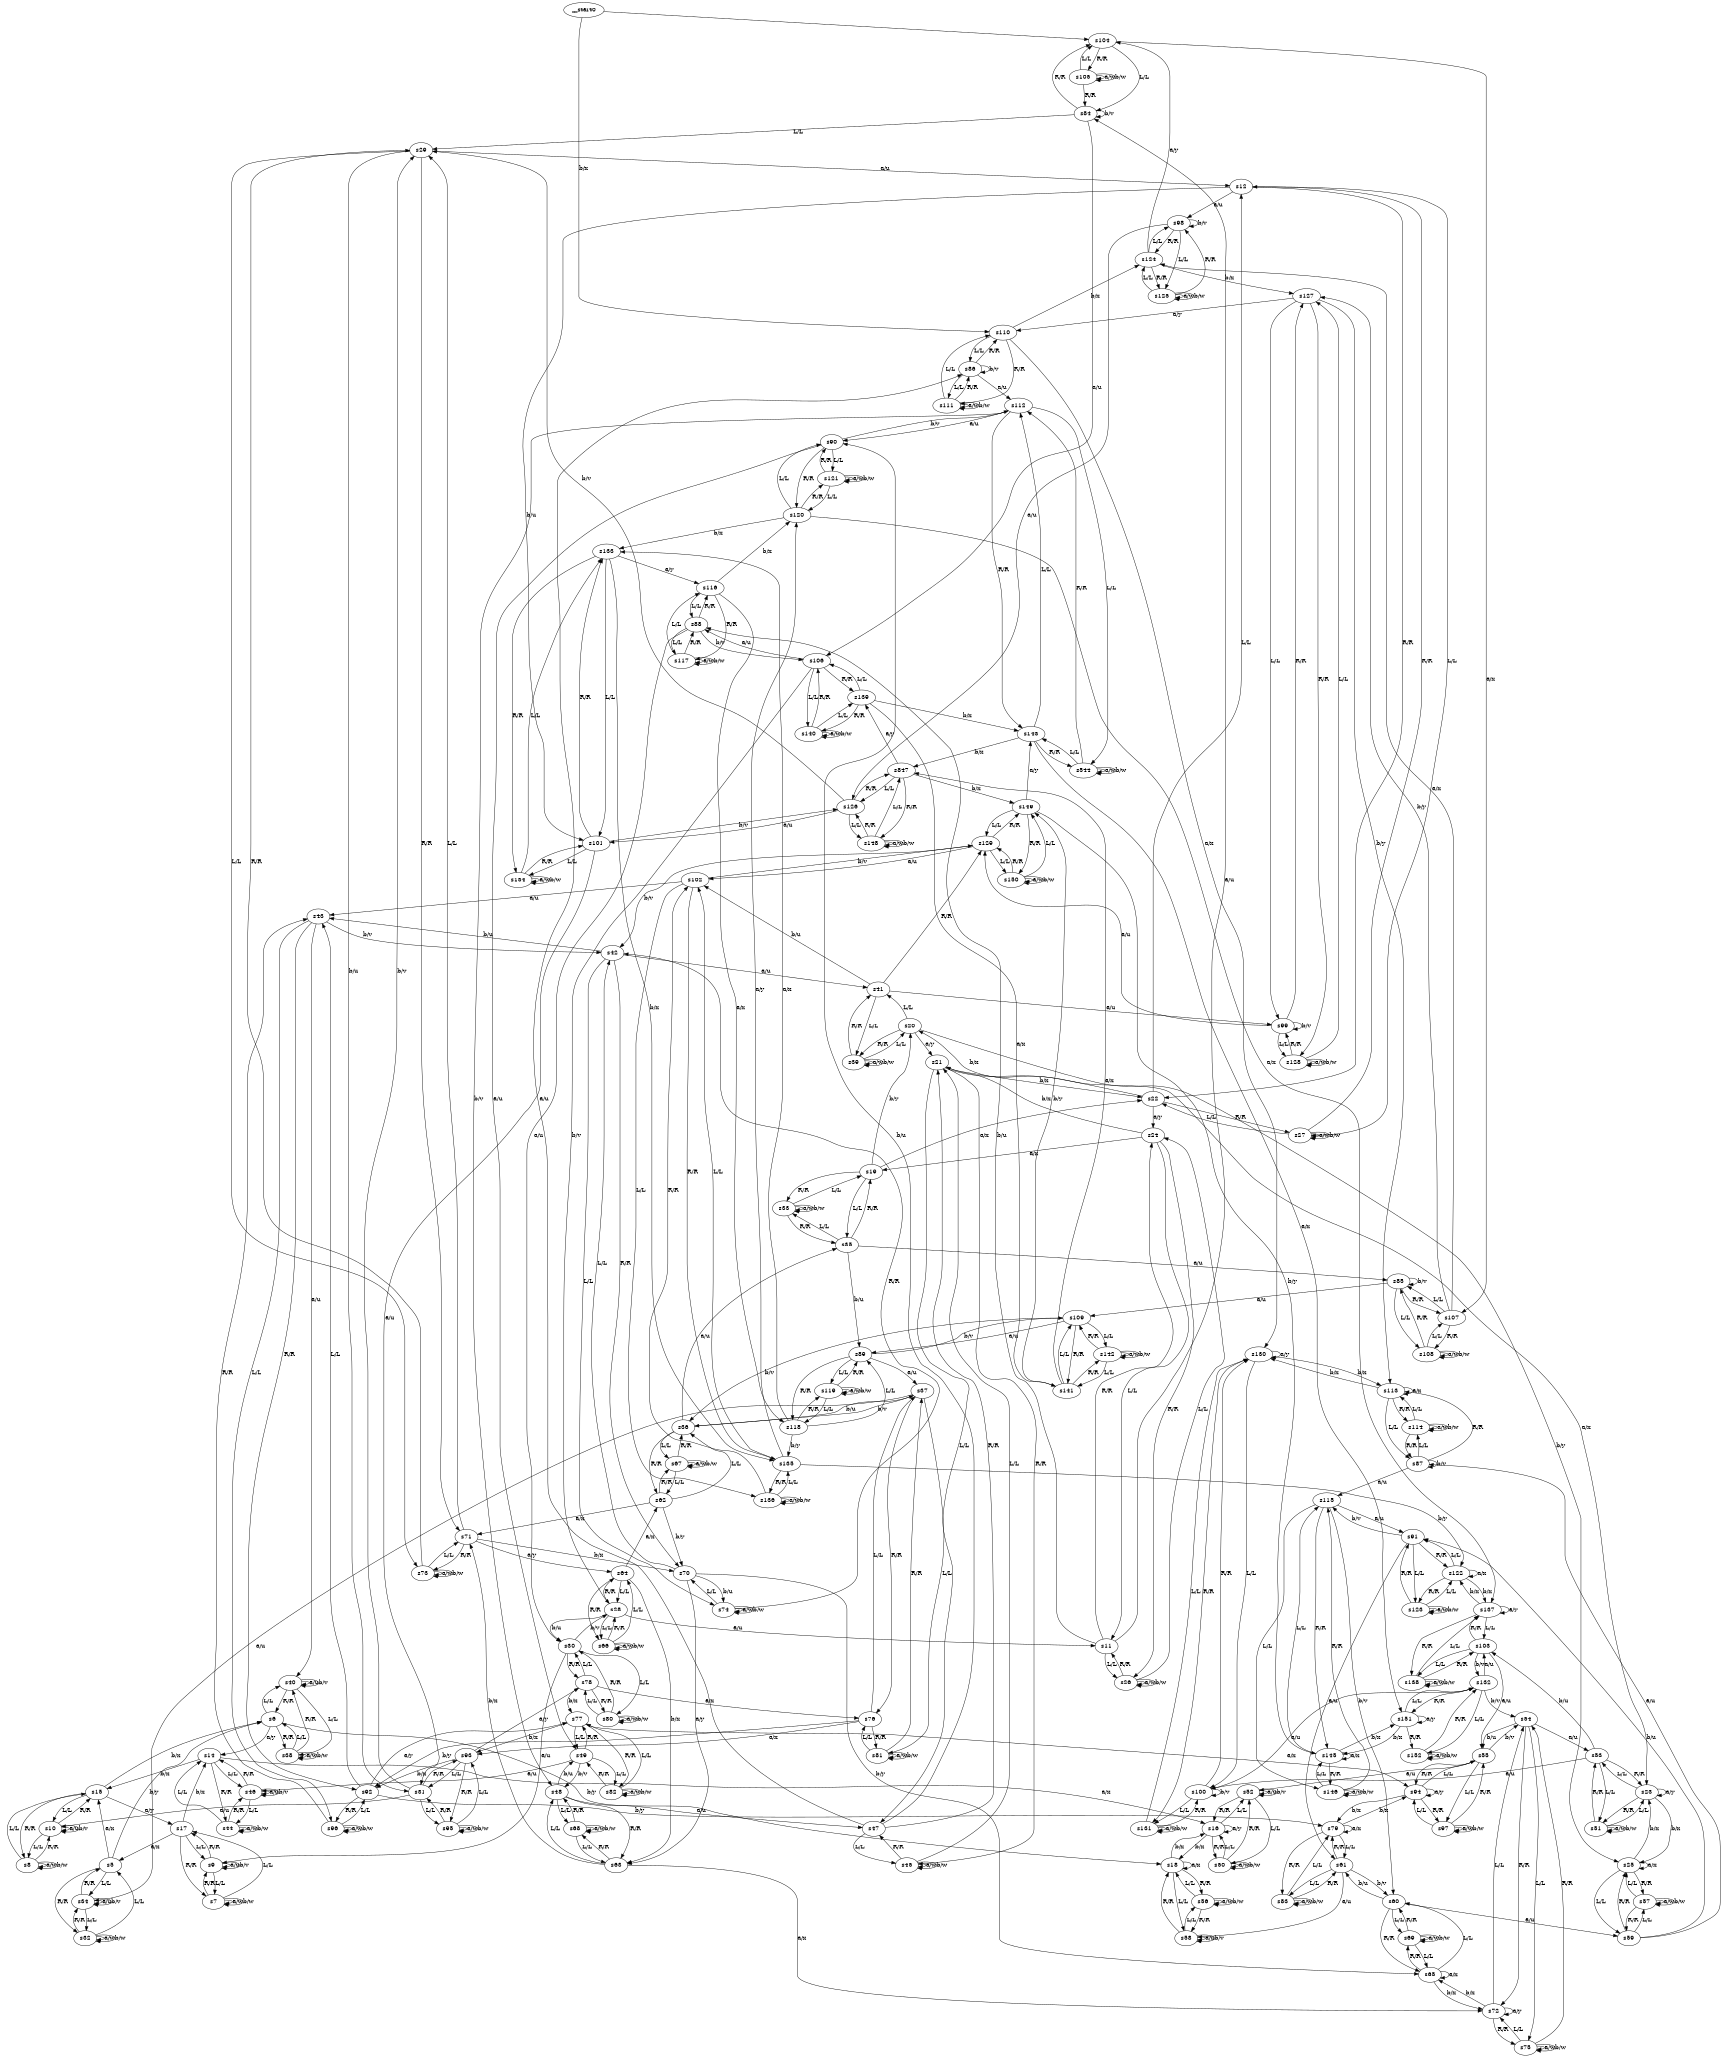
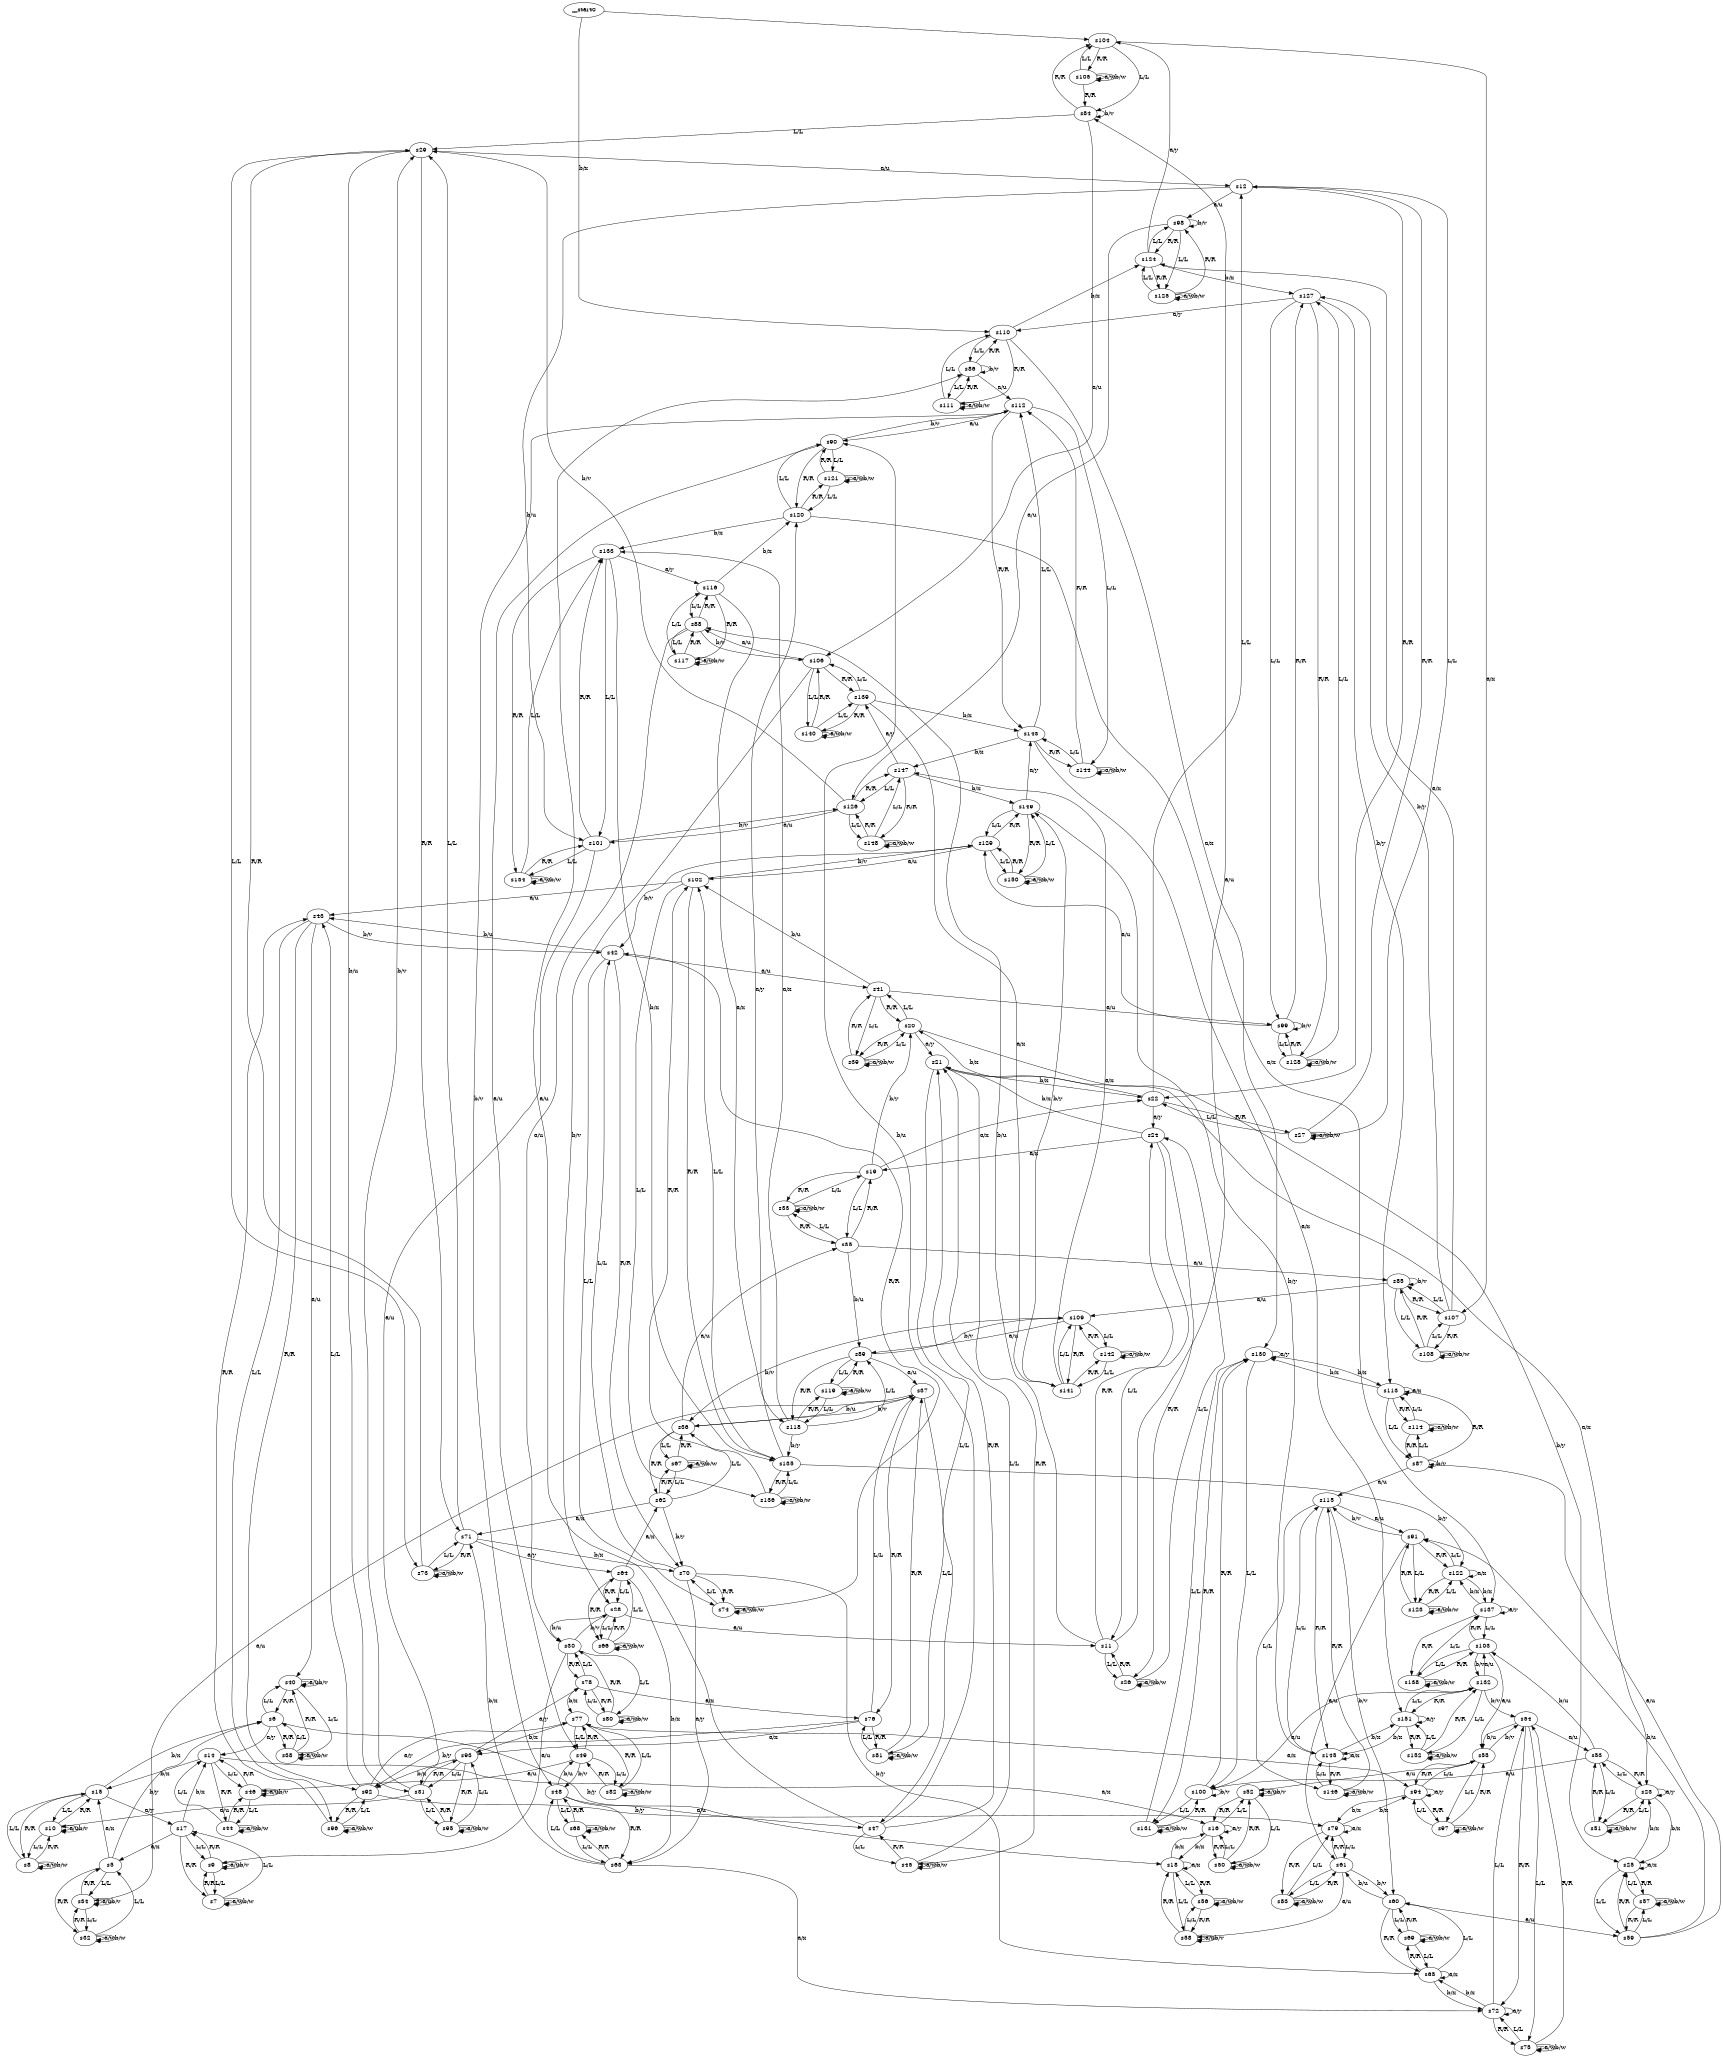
(901, 771) -> (901, 771)
(1084, 771) -> (1084, 771)
(933, 920) -> (886, 1010)
(728, 1592) -> (728, 1592)
none -> (1426, 1737)
